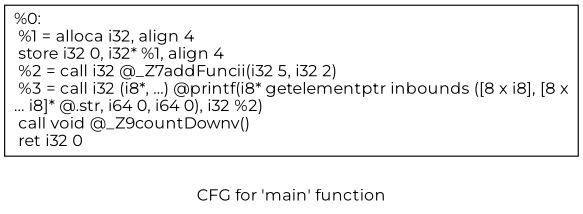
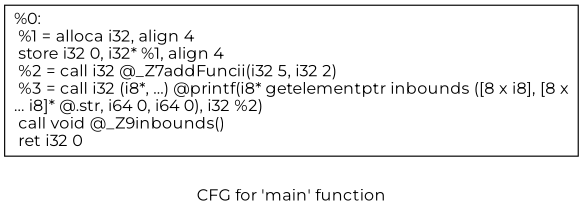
(132, 124) -> (120, 124)
